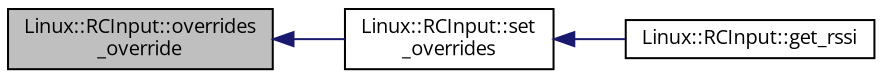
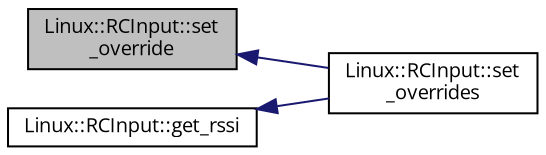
(140, 39) -> (132, 39)
(600, 39) -> (303, 102)
